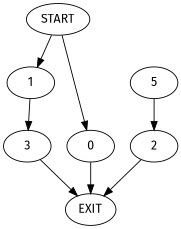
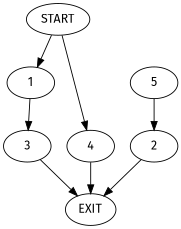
(91, 146) -> (91, 146)
